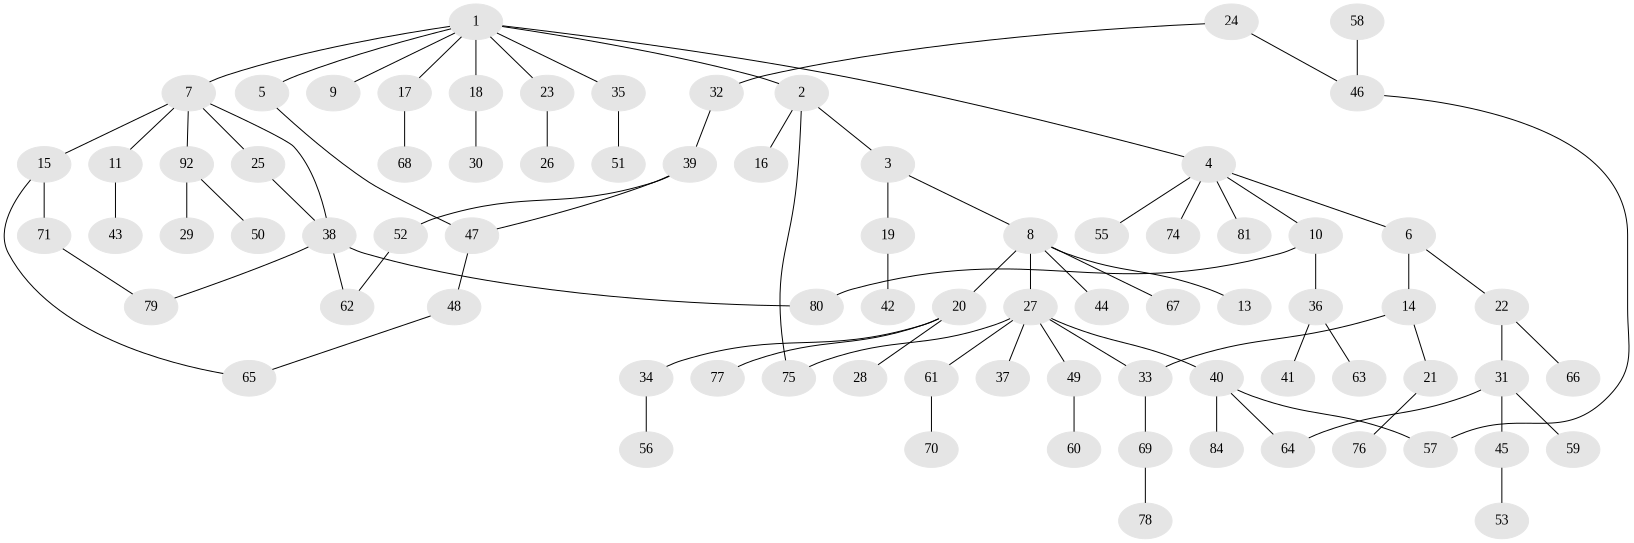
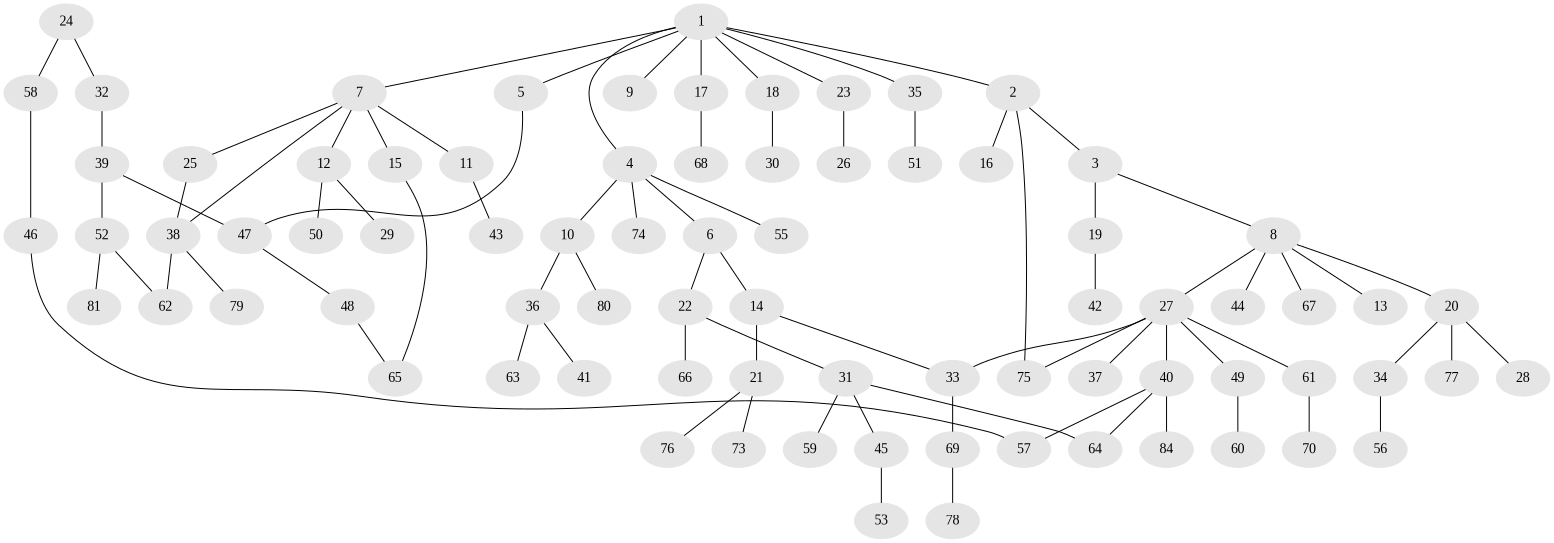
(1294, 57) -> (48, 57)
(187, 164) -> (324, 164)
(1227, 200) -> (98, 271)
(44, 236) -> none
(568, 291) -> none
none -> (739, 450)
